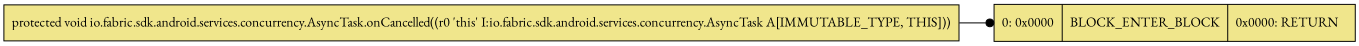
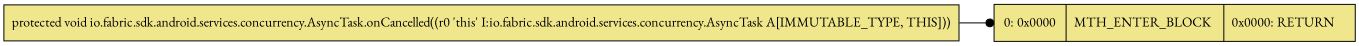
(1145, 22) -> (1143, 22)
